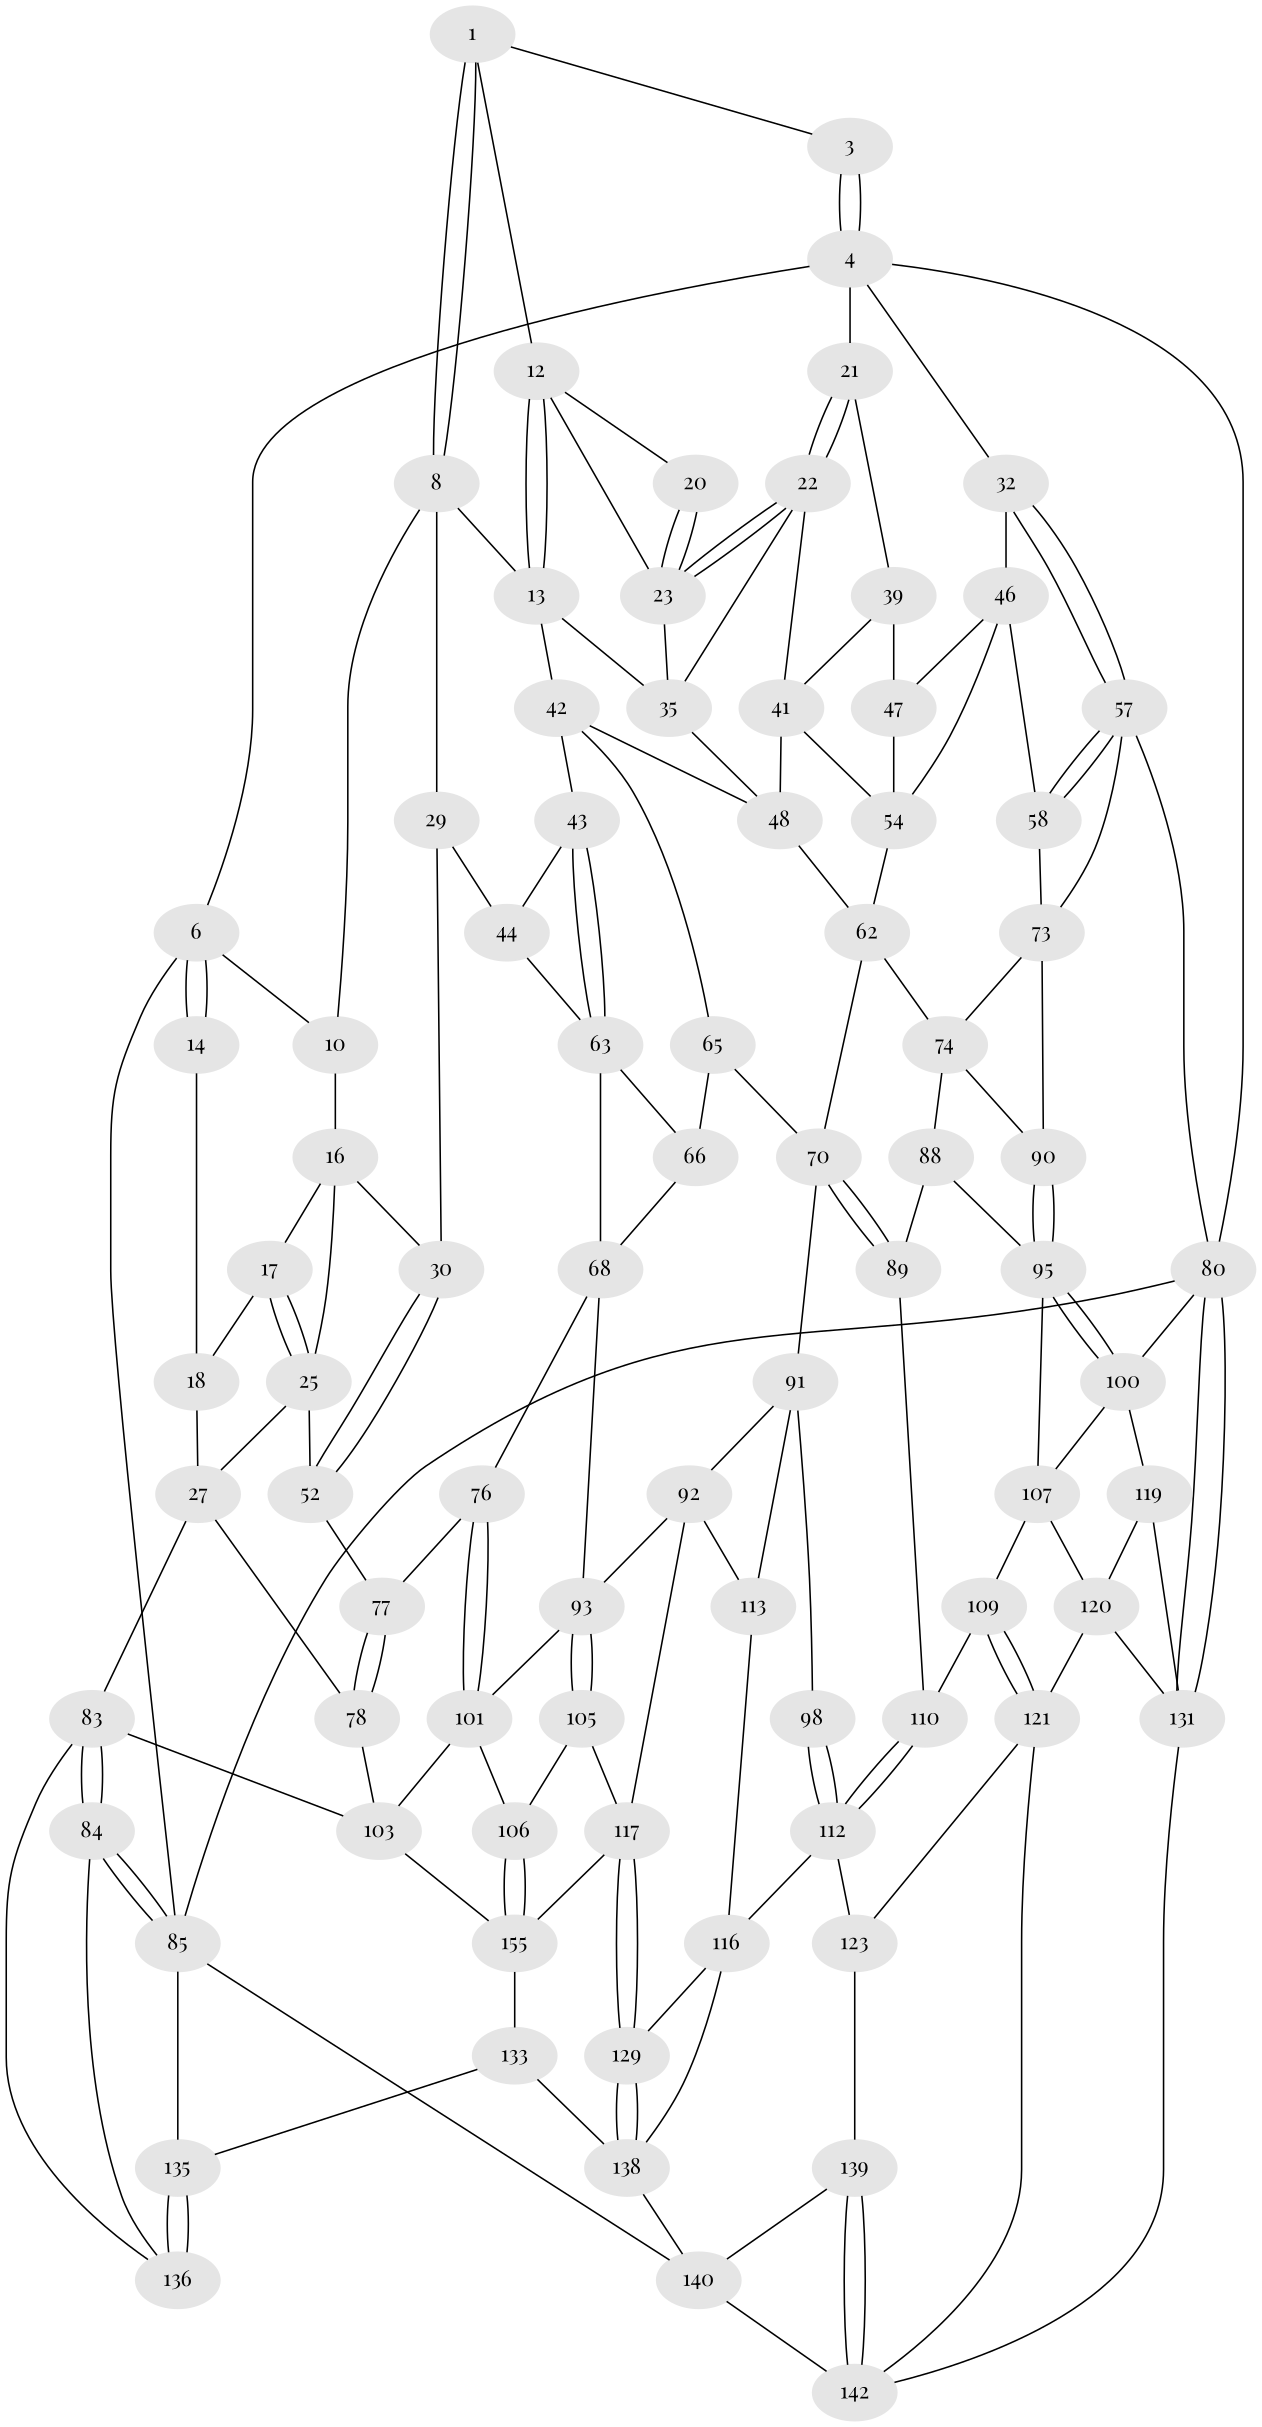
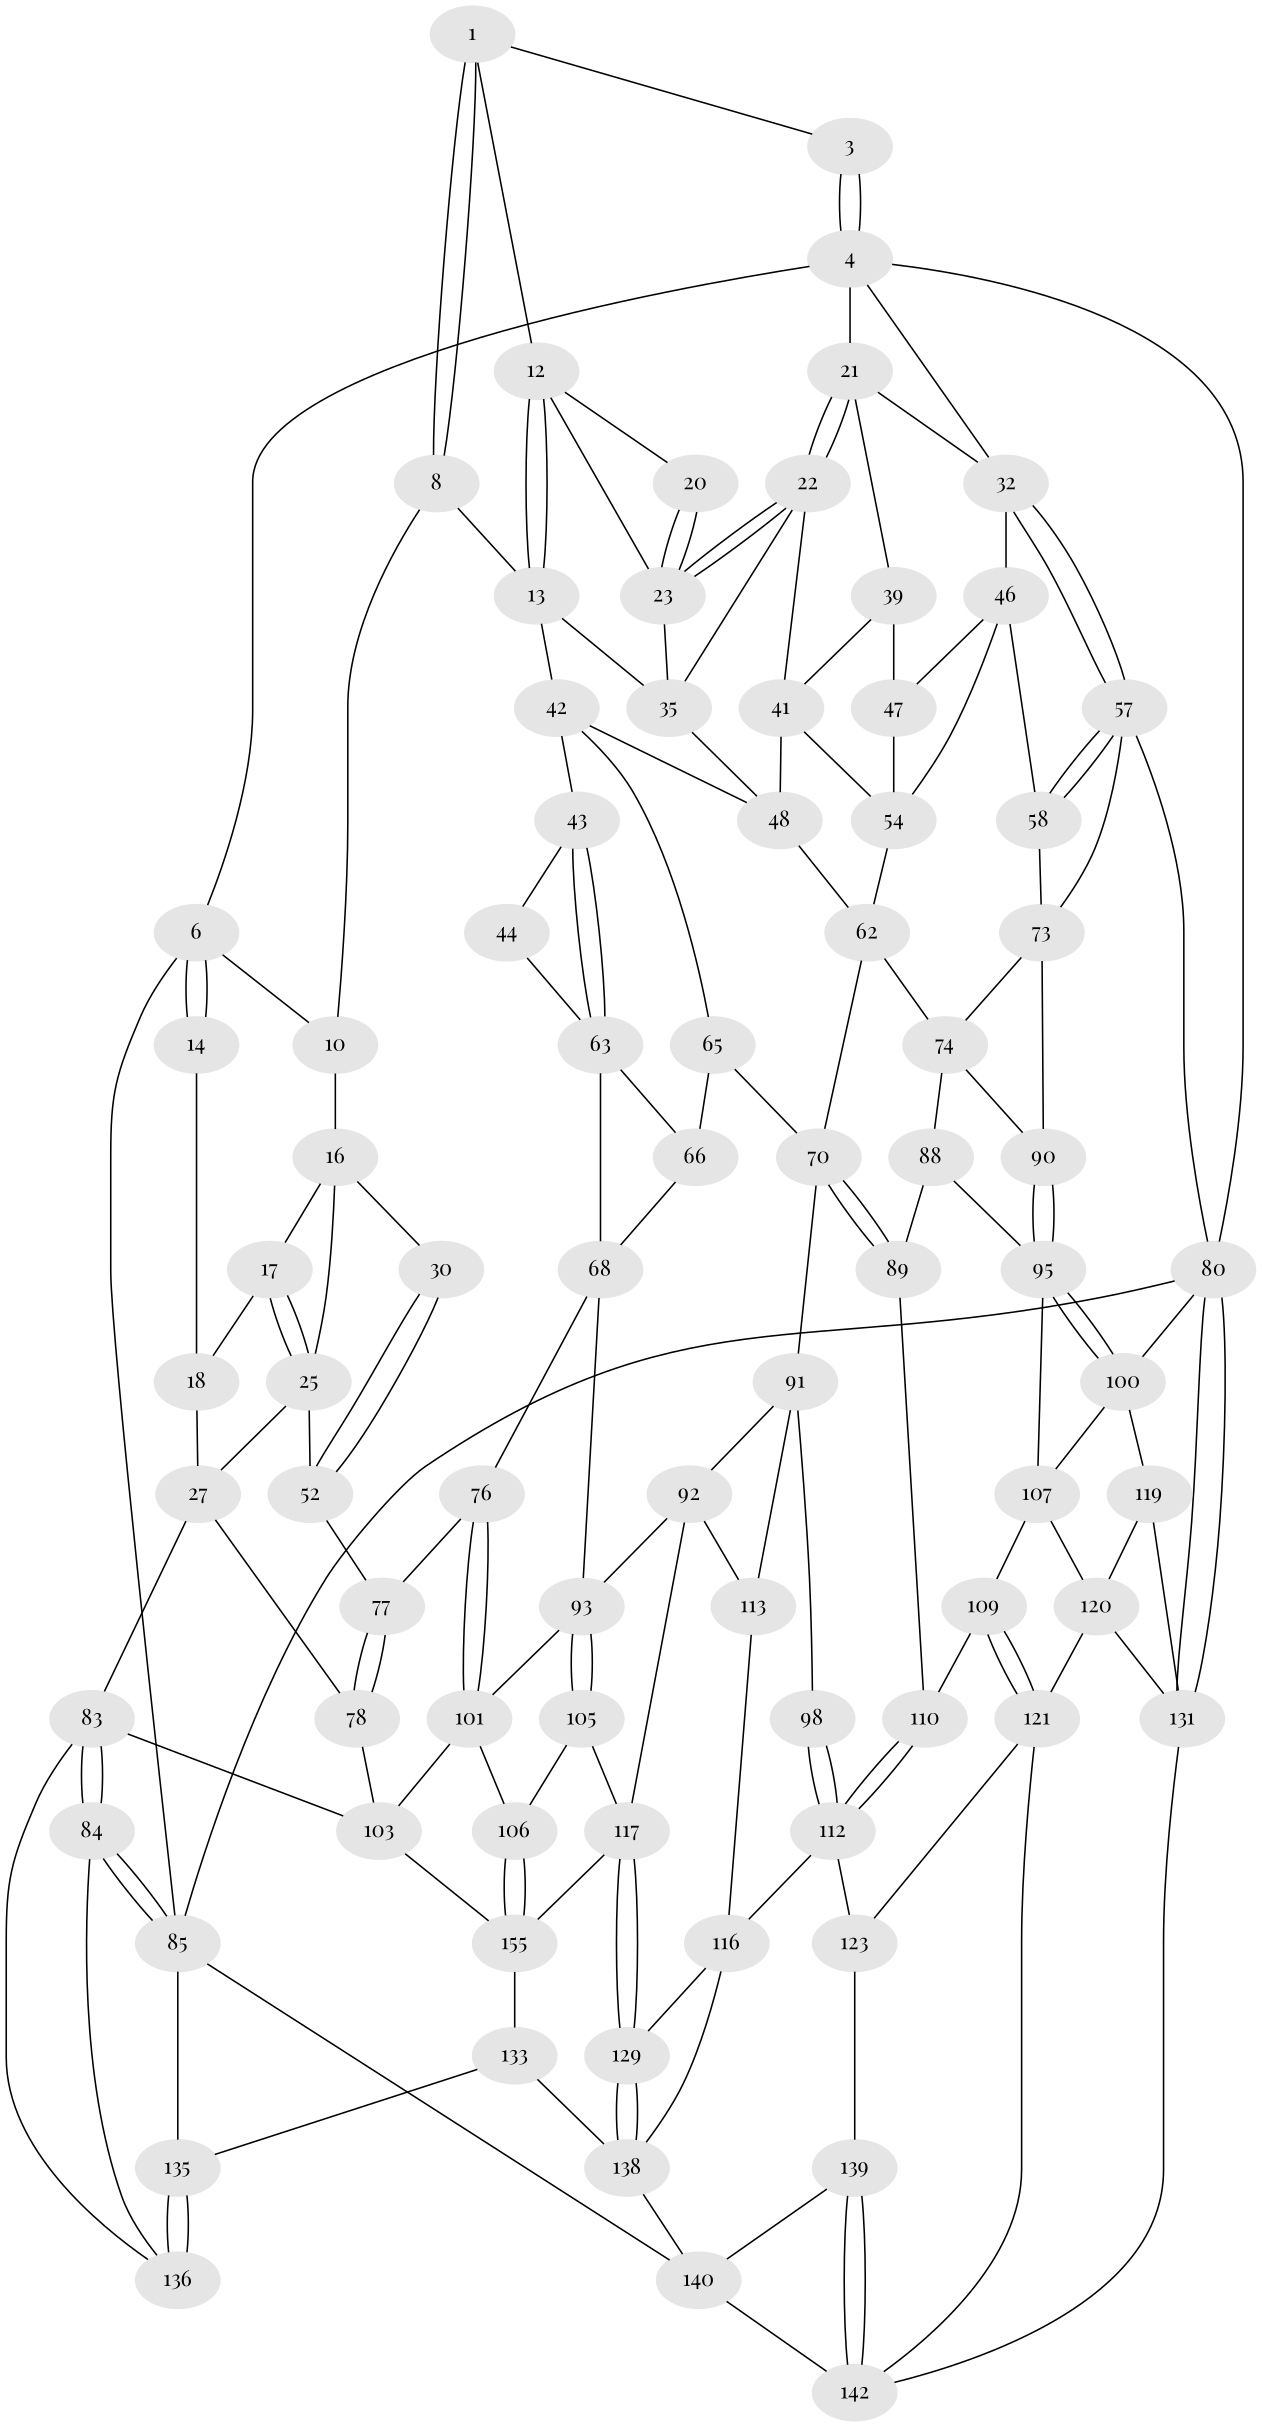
none -> (928, 427)
(437, 820) -> none
